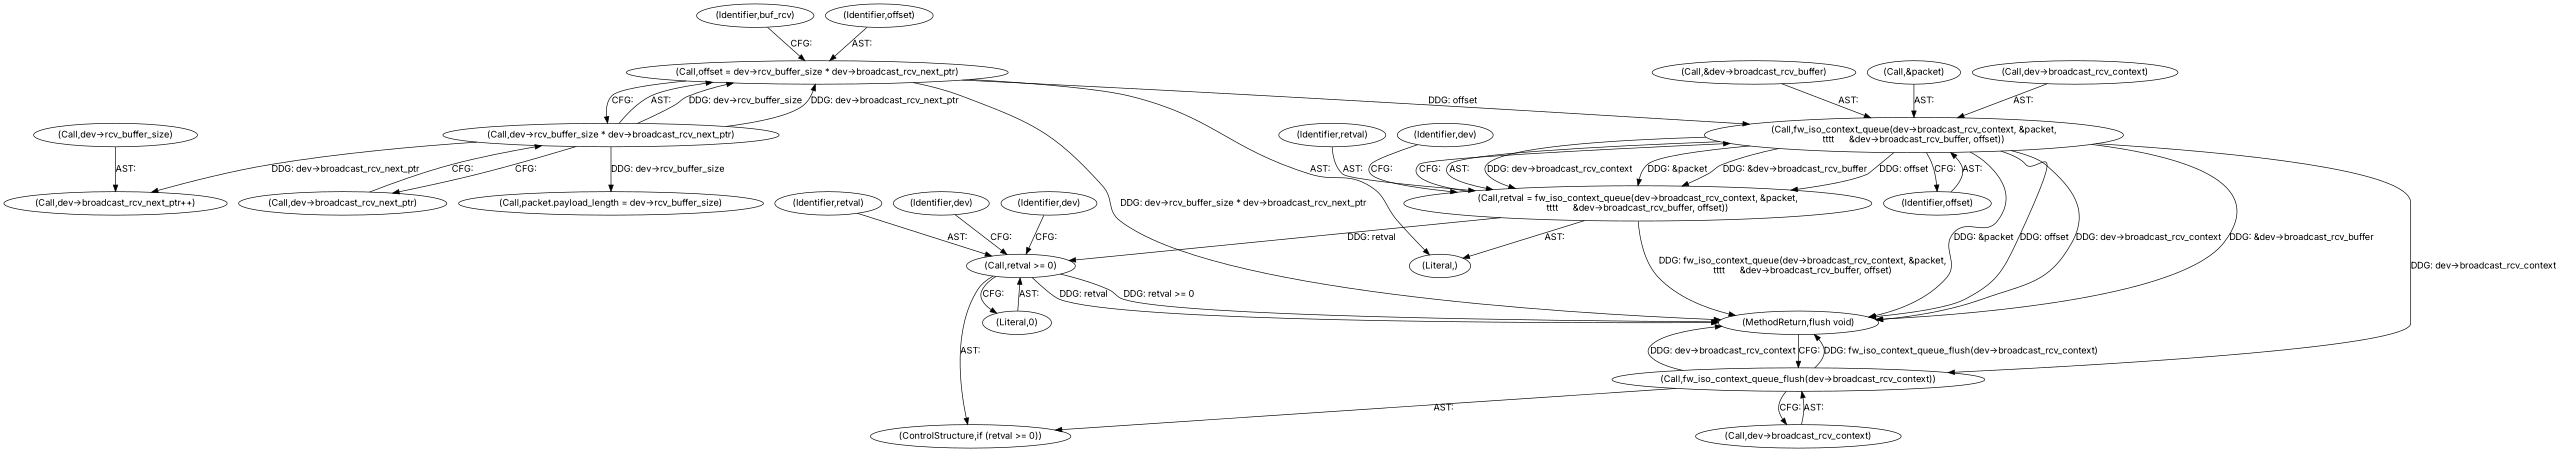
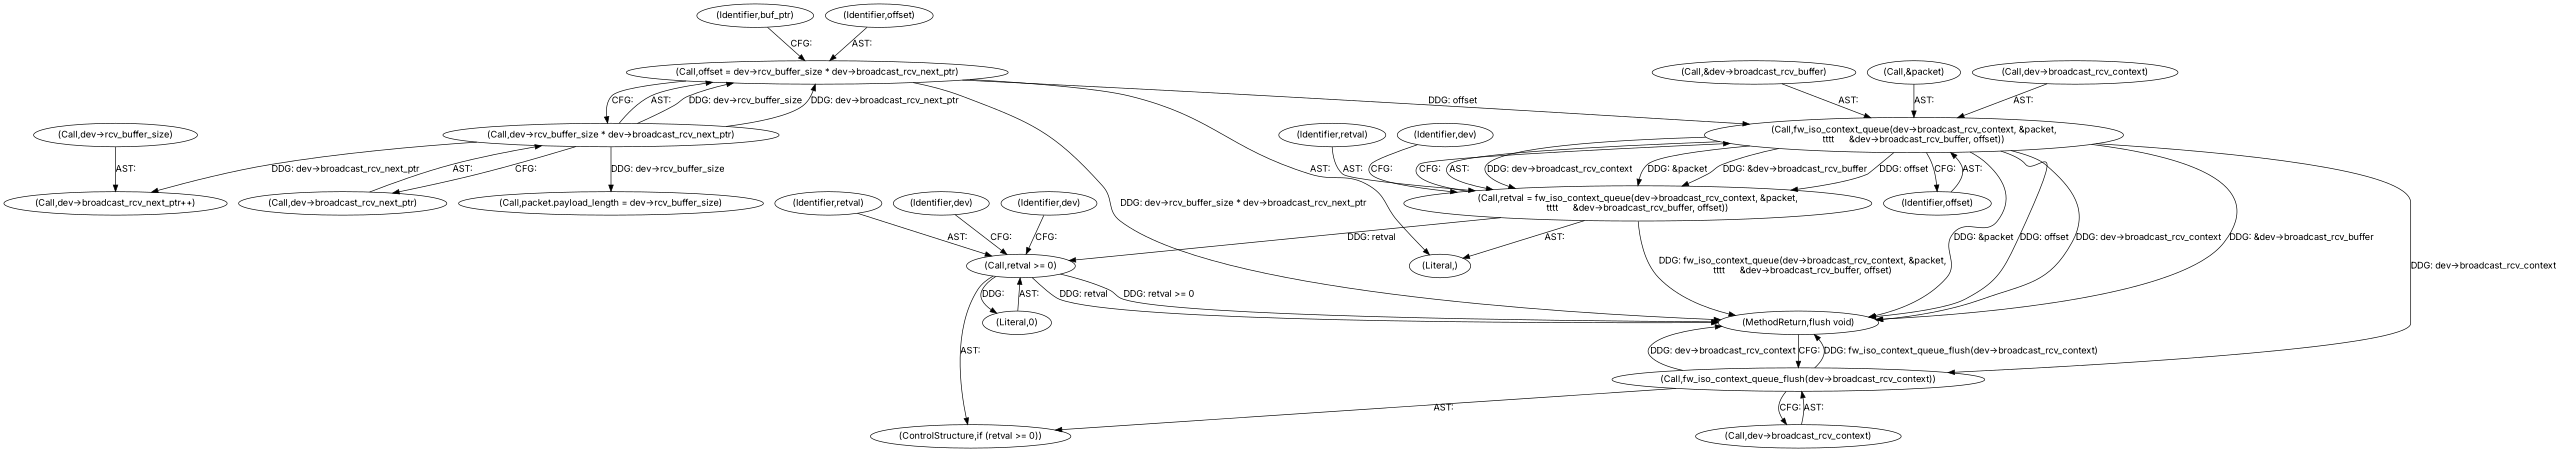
(755, 16) -> (755, 16)
(464, 169) -> (464, 169)
(995, 294) -> (995, 294)
